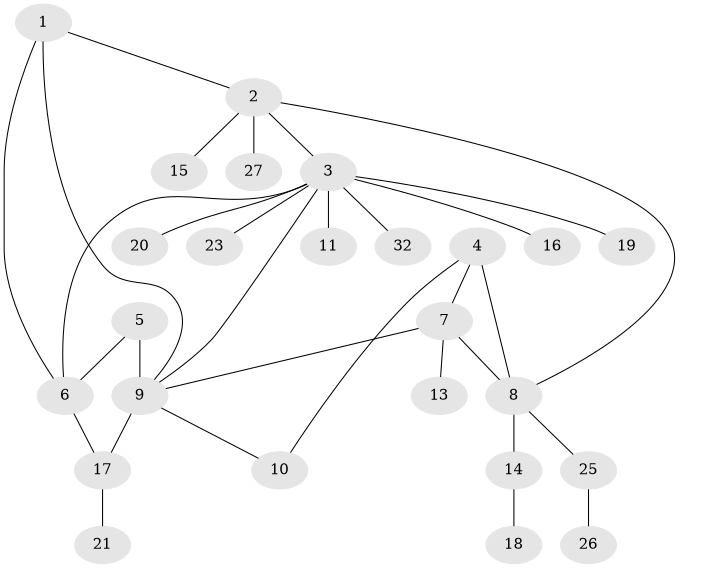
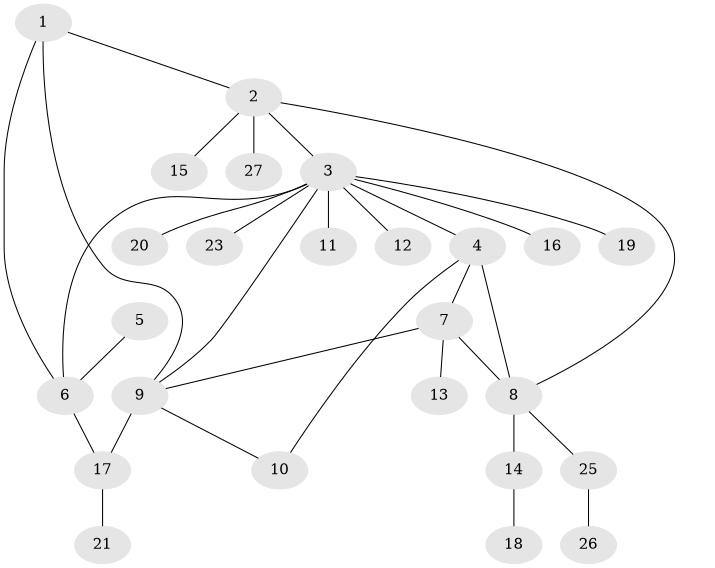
none -> (403, 209)
(403, 247) -> (403, 247)
(140, 359) -> none
